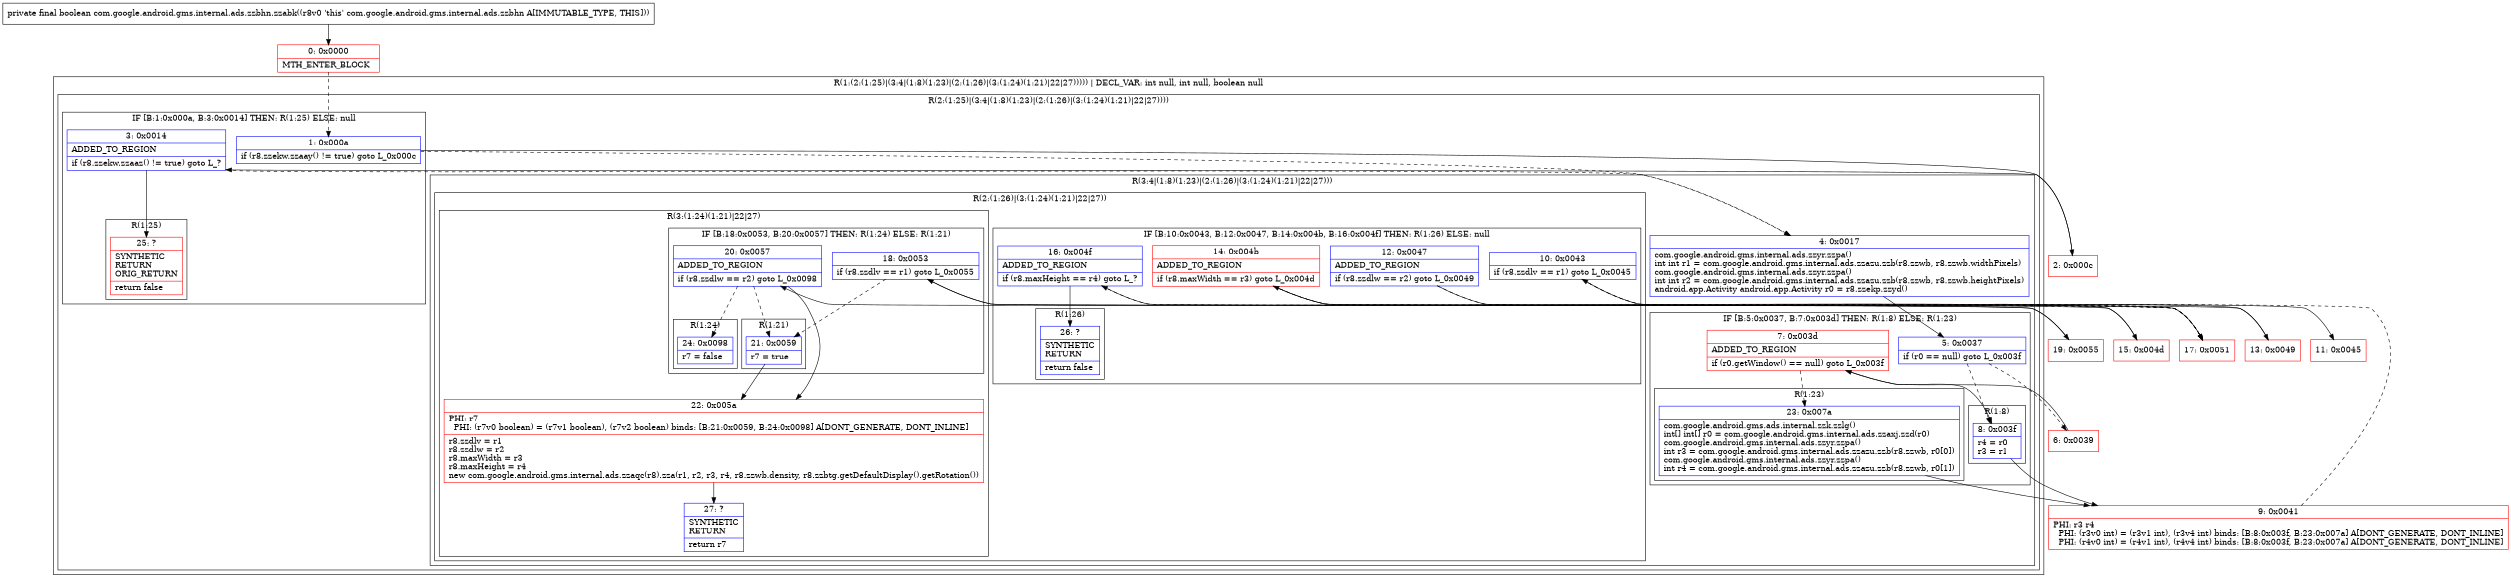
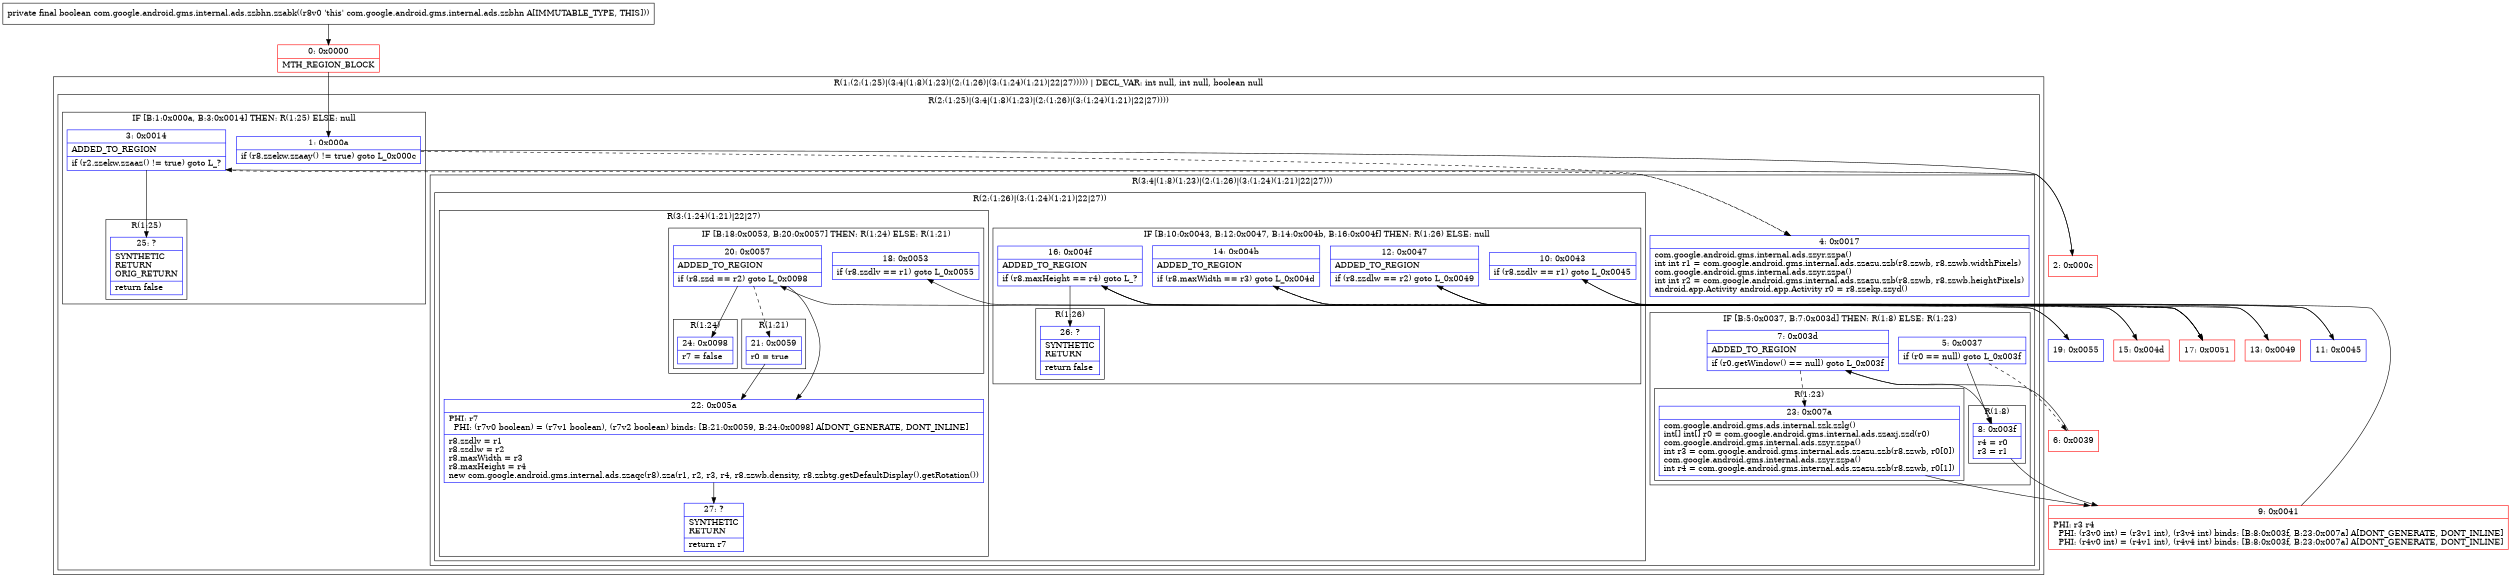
(326, 65) -> (329, 65)
(329, 102) -> (329, 102)
(146, 163) -> (146, 163)
(146, 266) -> (146, 266)
(1236, 266) -> (1236, 266)
(748, 279) -> (743, 279)
none -> (1894, 304)
(1499, 305) -> (1587, 305)
(1655, 305) -> (1655, 305)
(1823, 305) -> (1823, 305)
(1894, 305) -> none
(2321, 306) -> (2321, 306)
(840, 308) -> none
(726, 309) -> (726, 309)
(1912, 316) -> none
(1798, 350) -> (1798, 350)
(2076, 350) -> (2076, 350)
(2338, 350) -> (2338, 350)
(770, 357) -> (770, 357)
(1978, 391) -> (1978, 391)
(714, 441) -> (714, 441)
